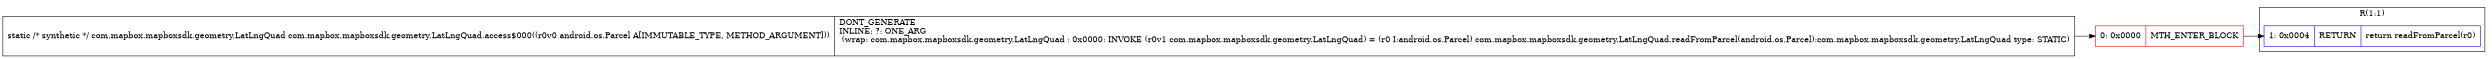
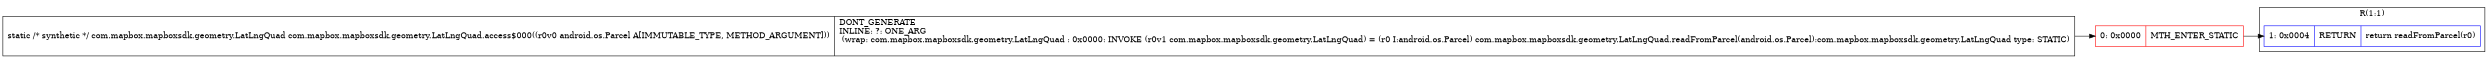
(2195, 36) -> (2195, 36)
